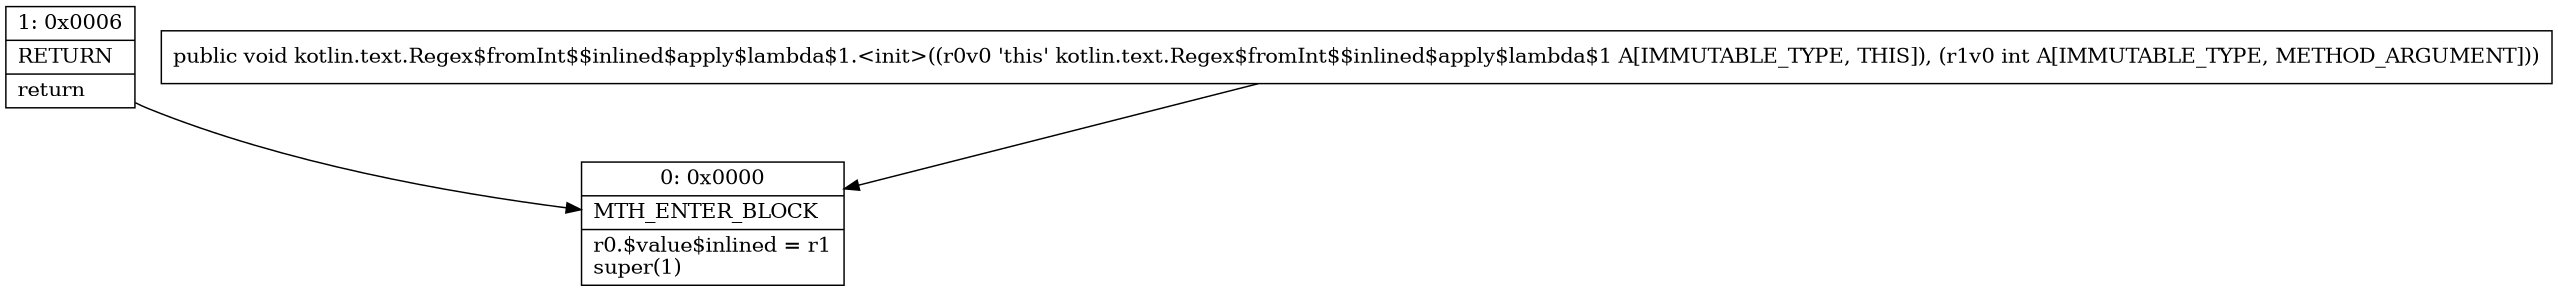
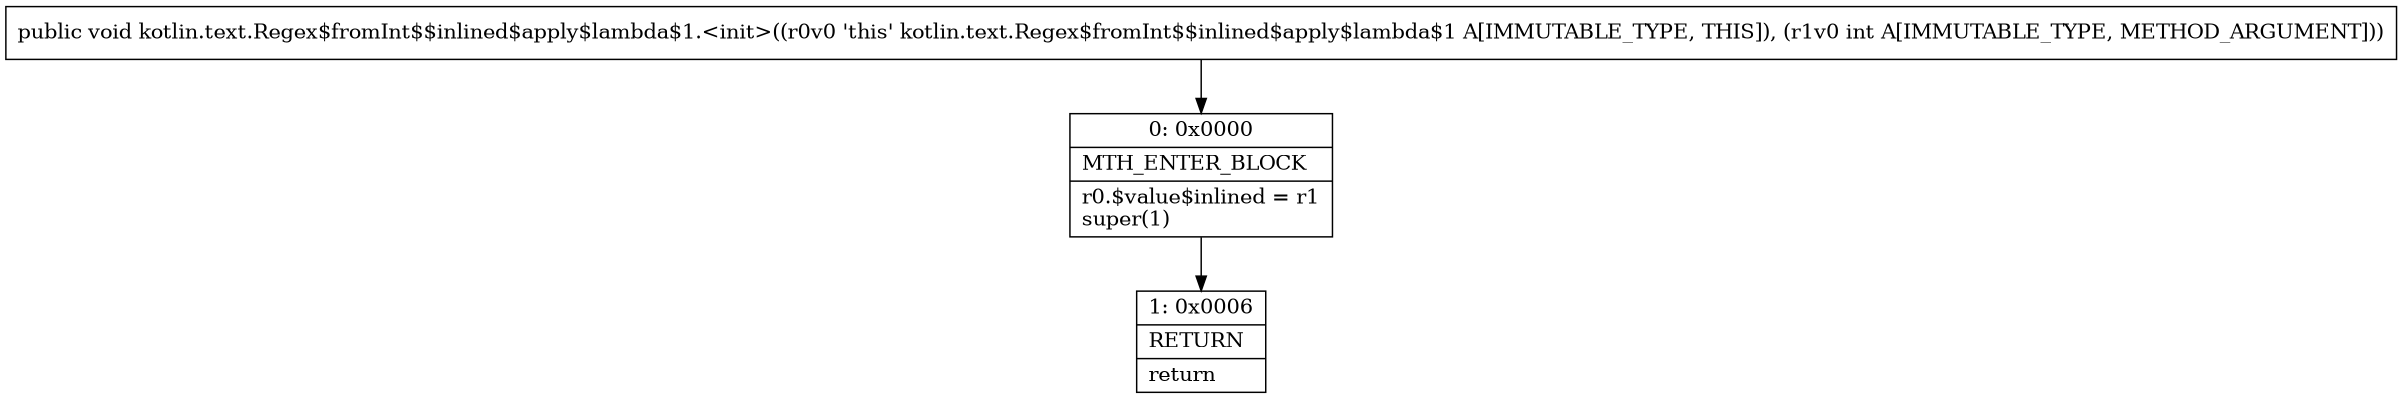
(347, 169) -> (1201, 257)
